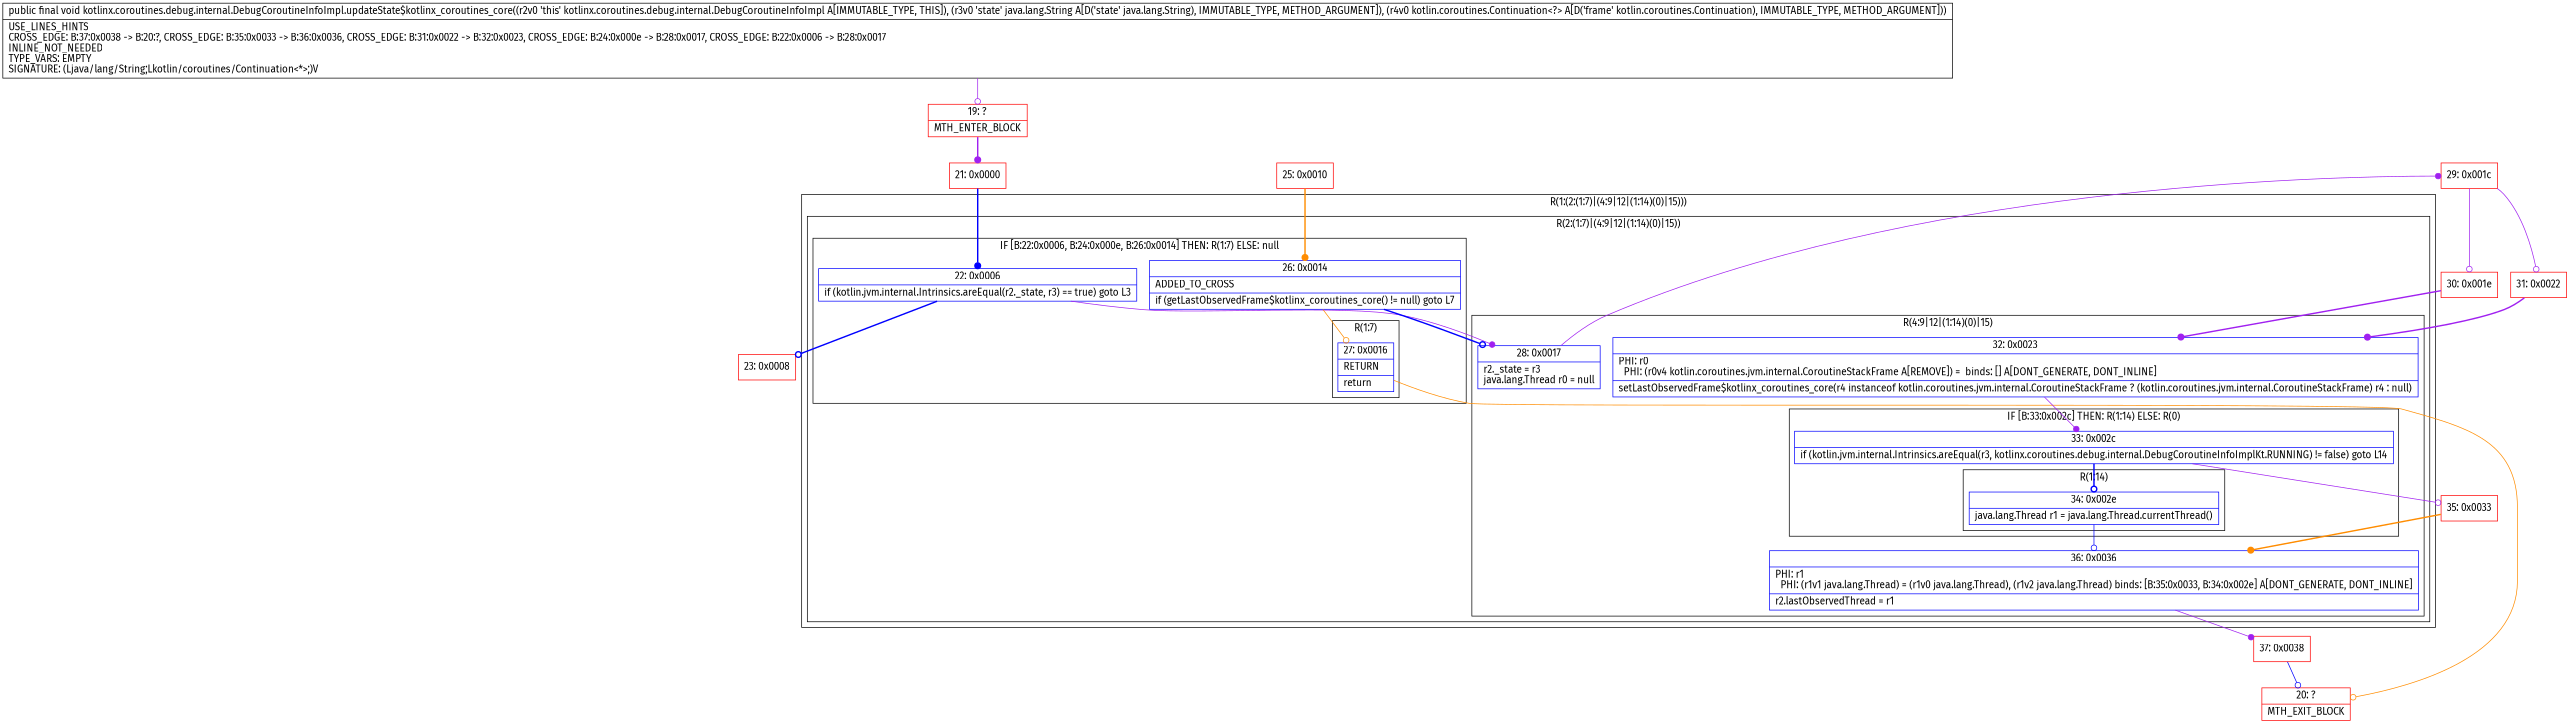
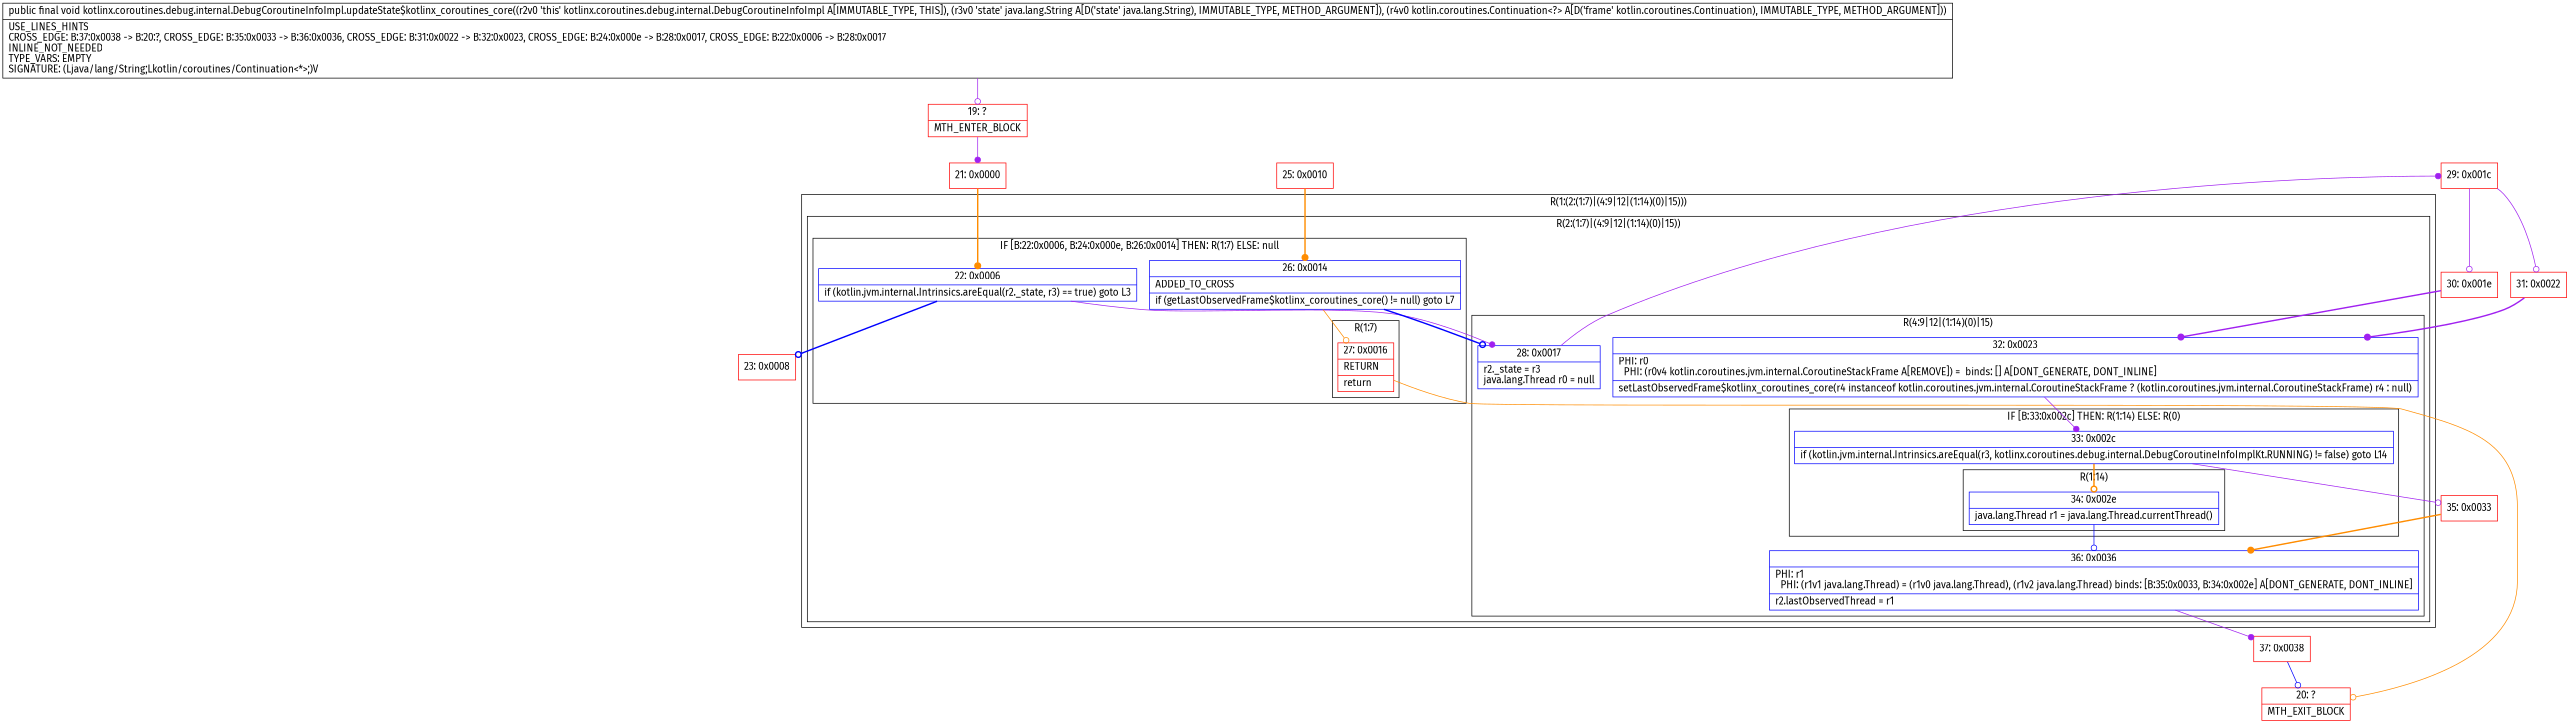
(978, 147) -> (978, 147)
(978, 226) -> (978, 226)
(1366, 367) -> (1366, 367)
(2094, 475) -> (2094, 475)
